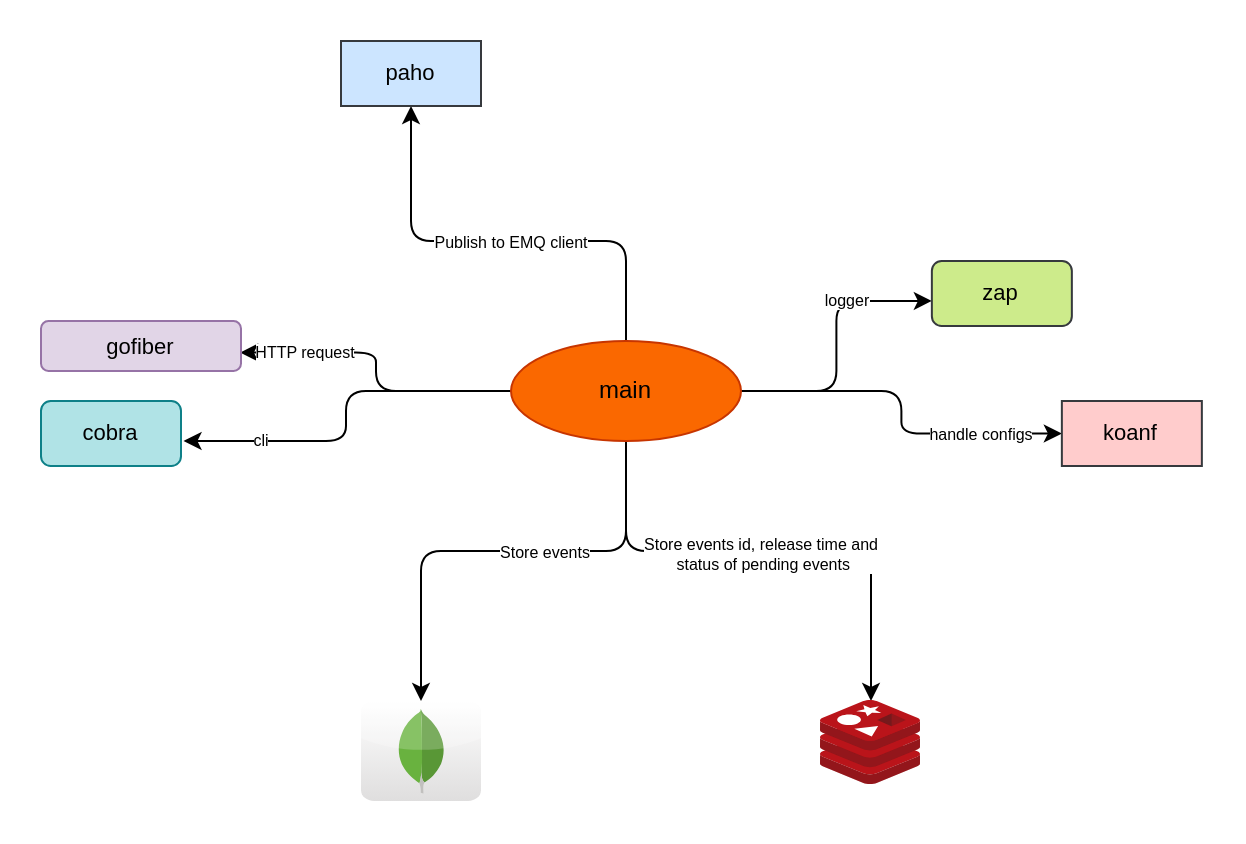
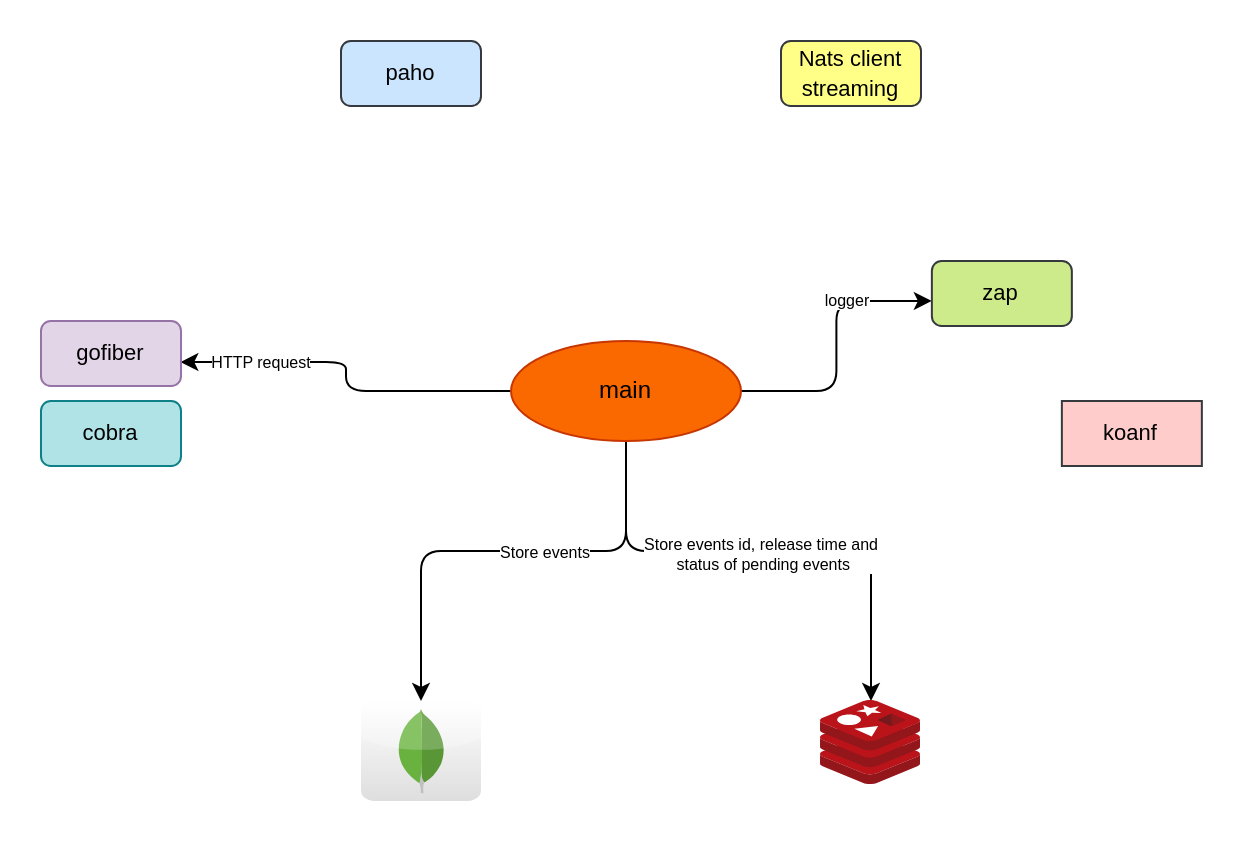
(411, 74) -> (411, 74)
none -> (851, 74)
(509, 241) -> none
(141, 346) -> (111, 354)
(928, 434) -> none
(289, 441) -> none
